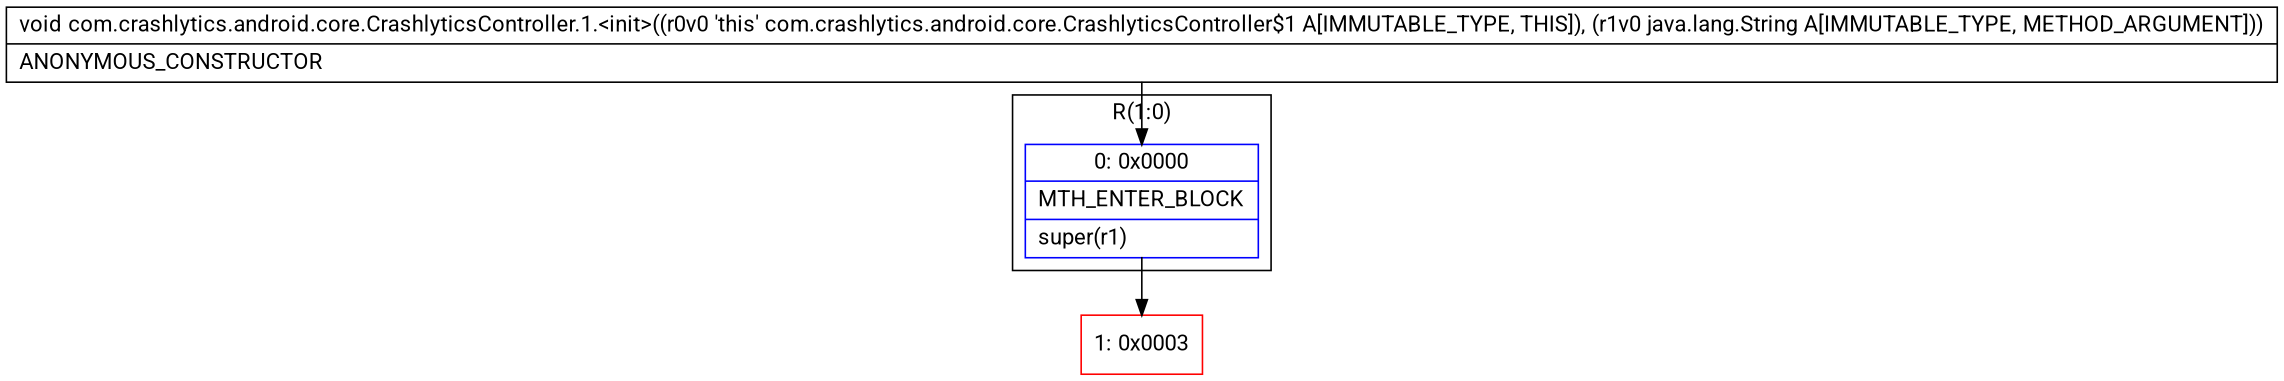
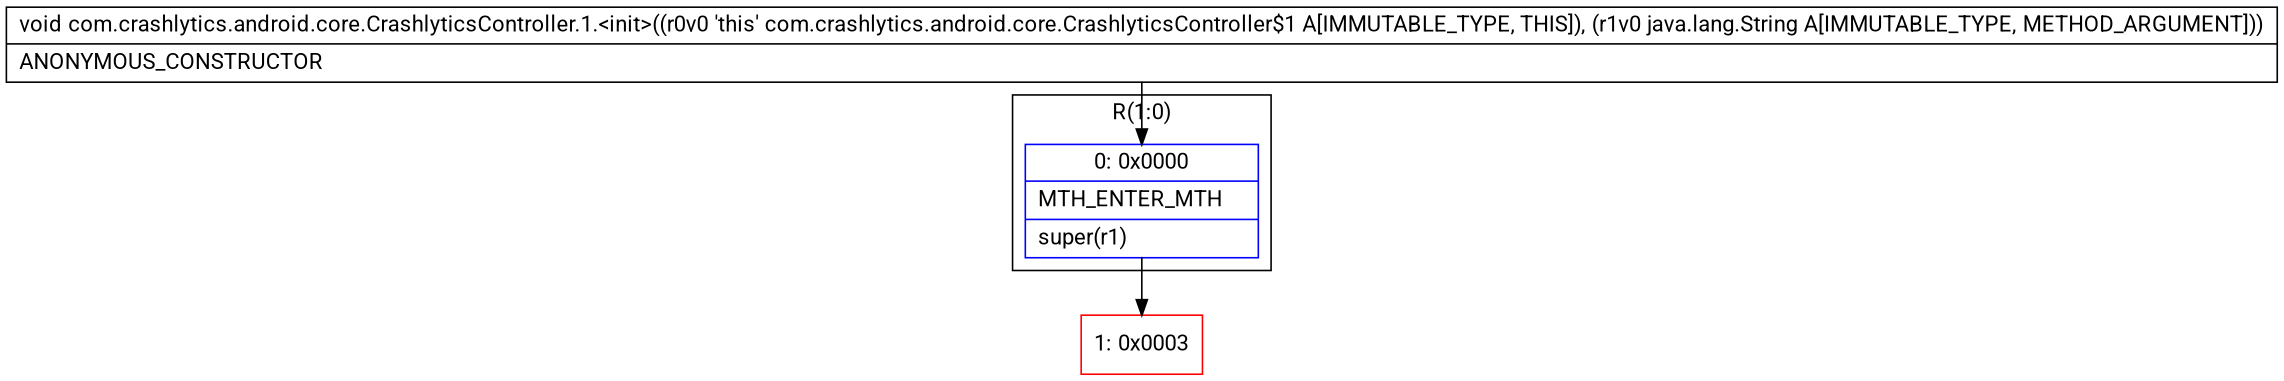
(1142, 199) -> (1131, 199)
